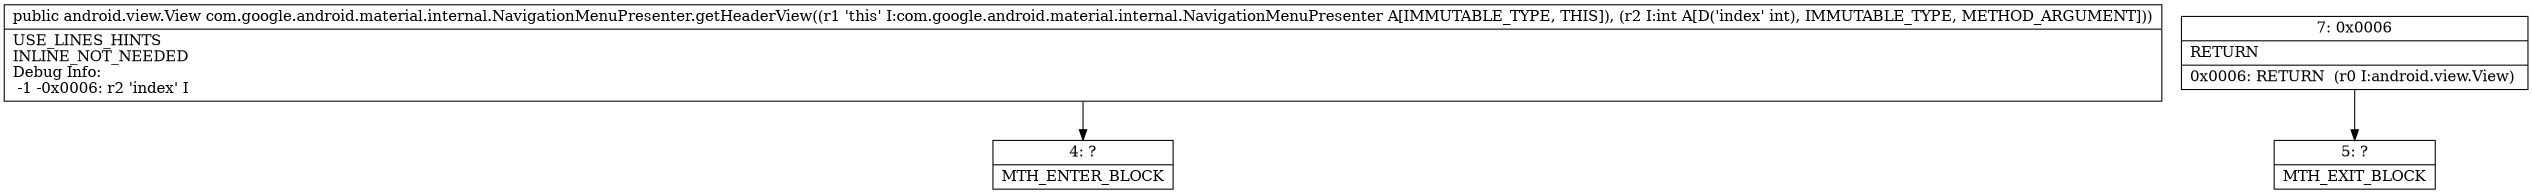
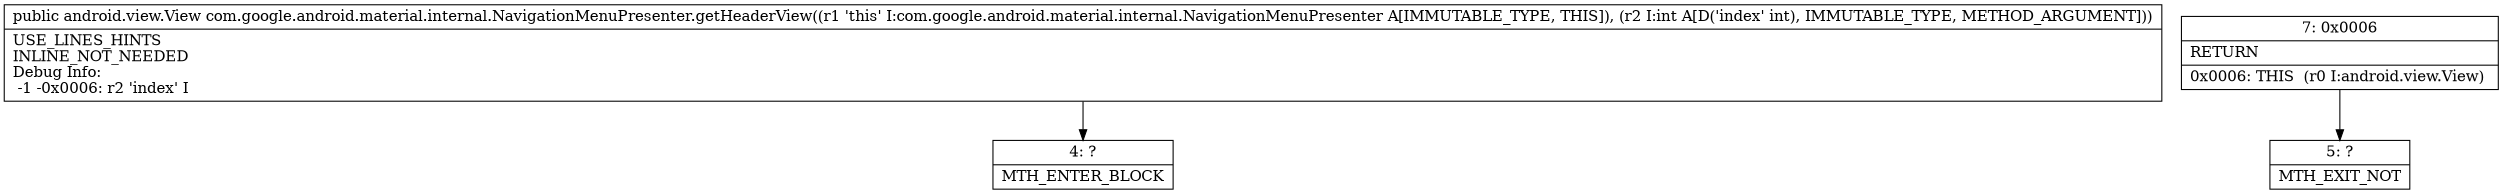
(2355, 77) -> (2340, 77)
(2355, 176) -> (2340, 176)
